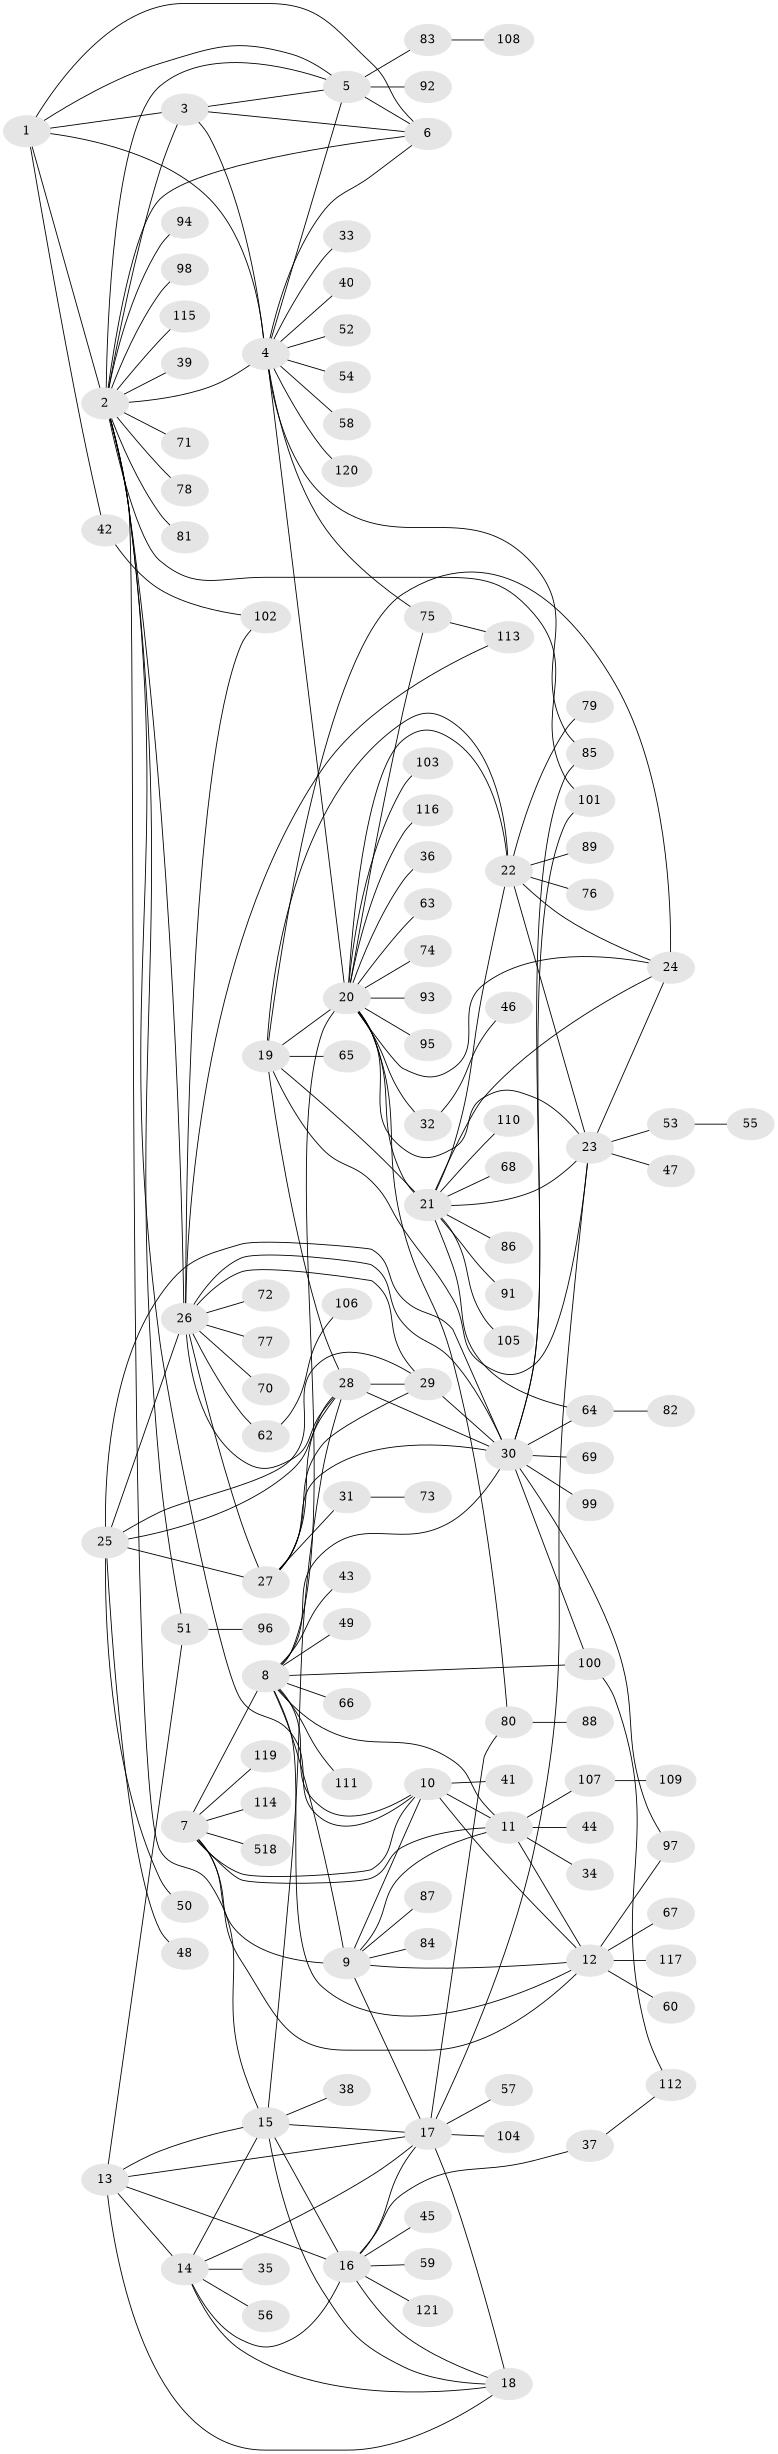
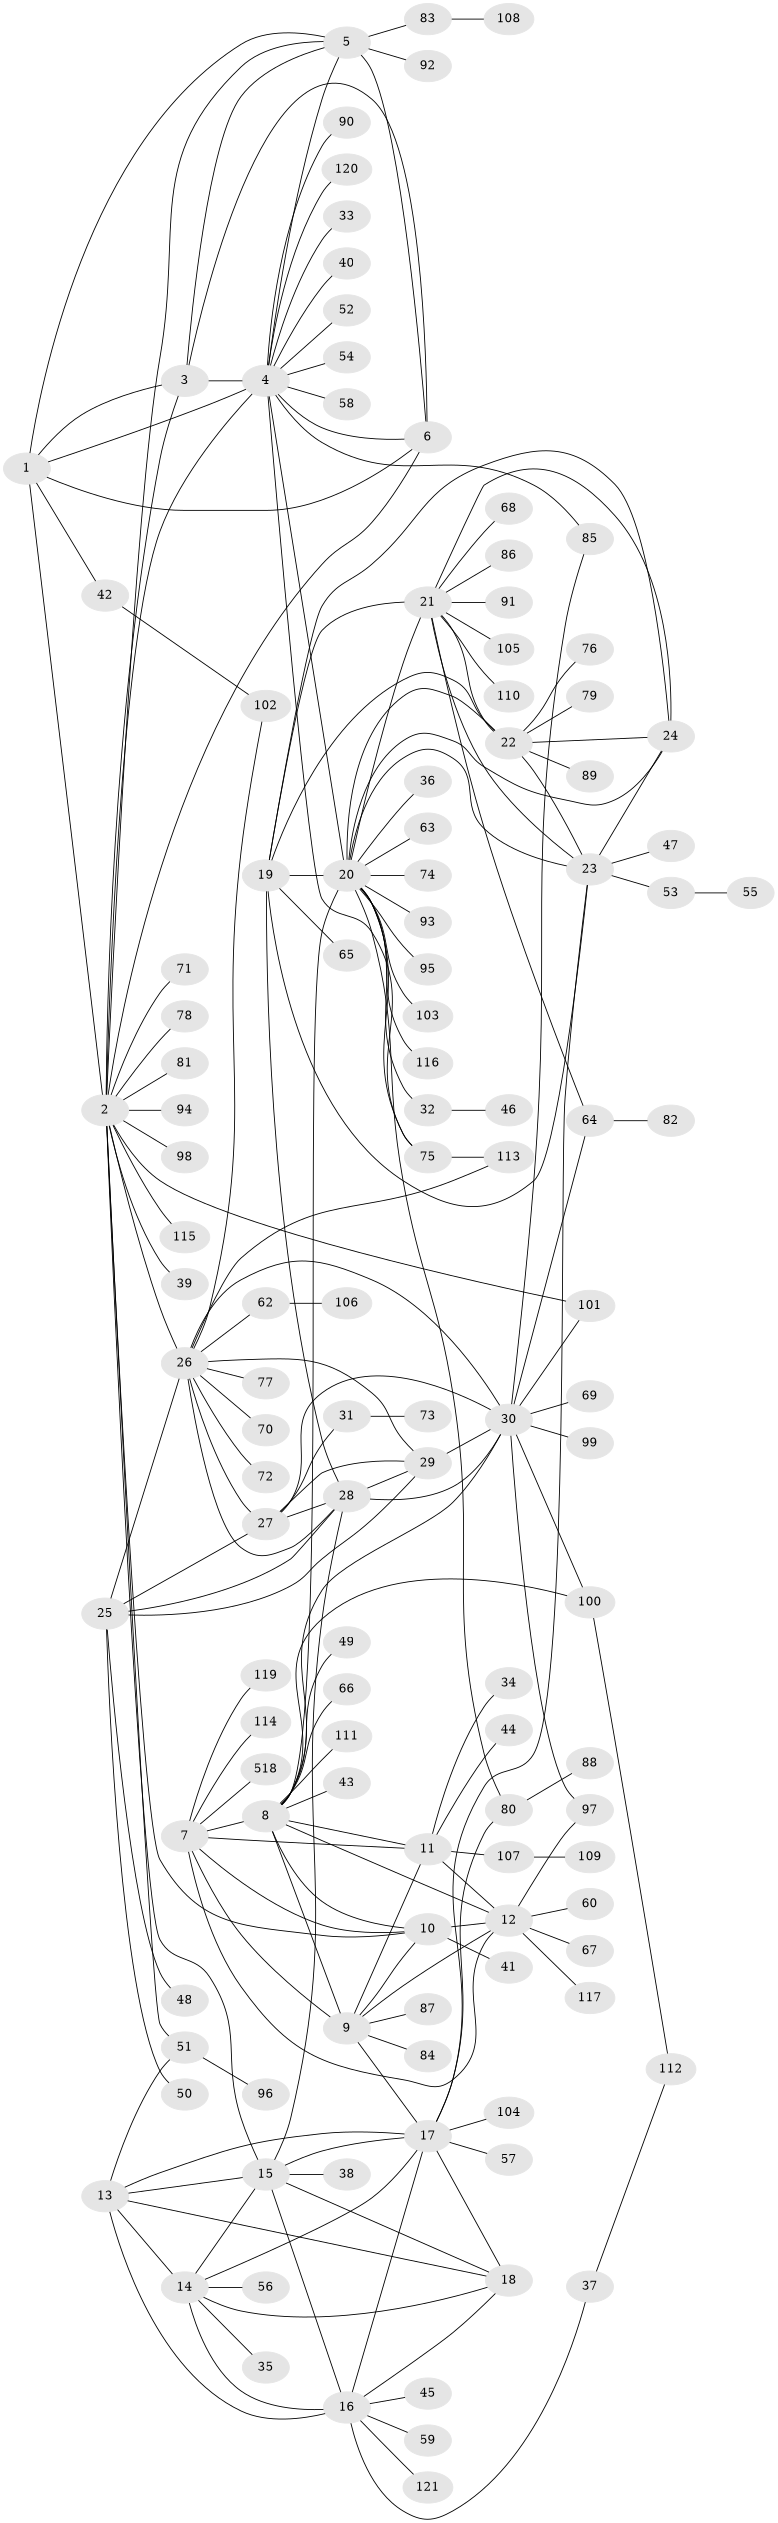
none -> (347, 123)
(256, 1243) -> none
(469, 1806) -> none
